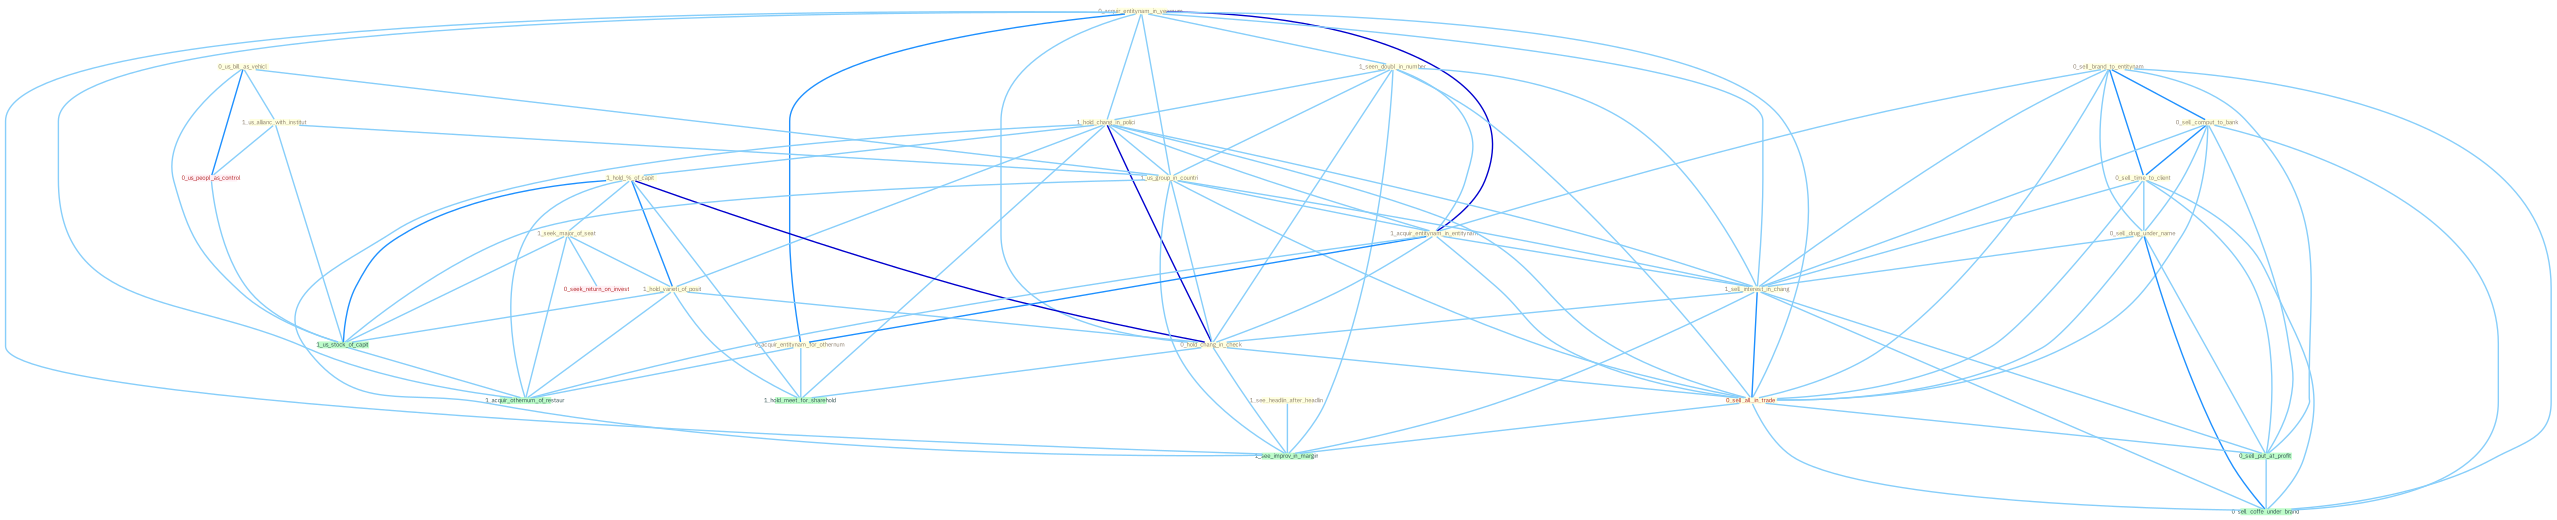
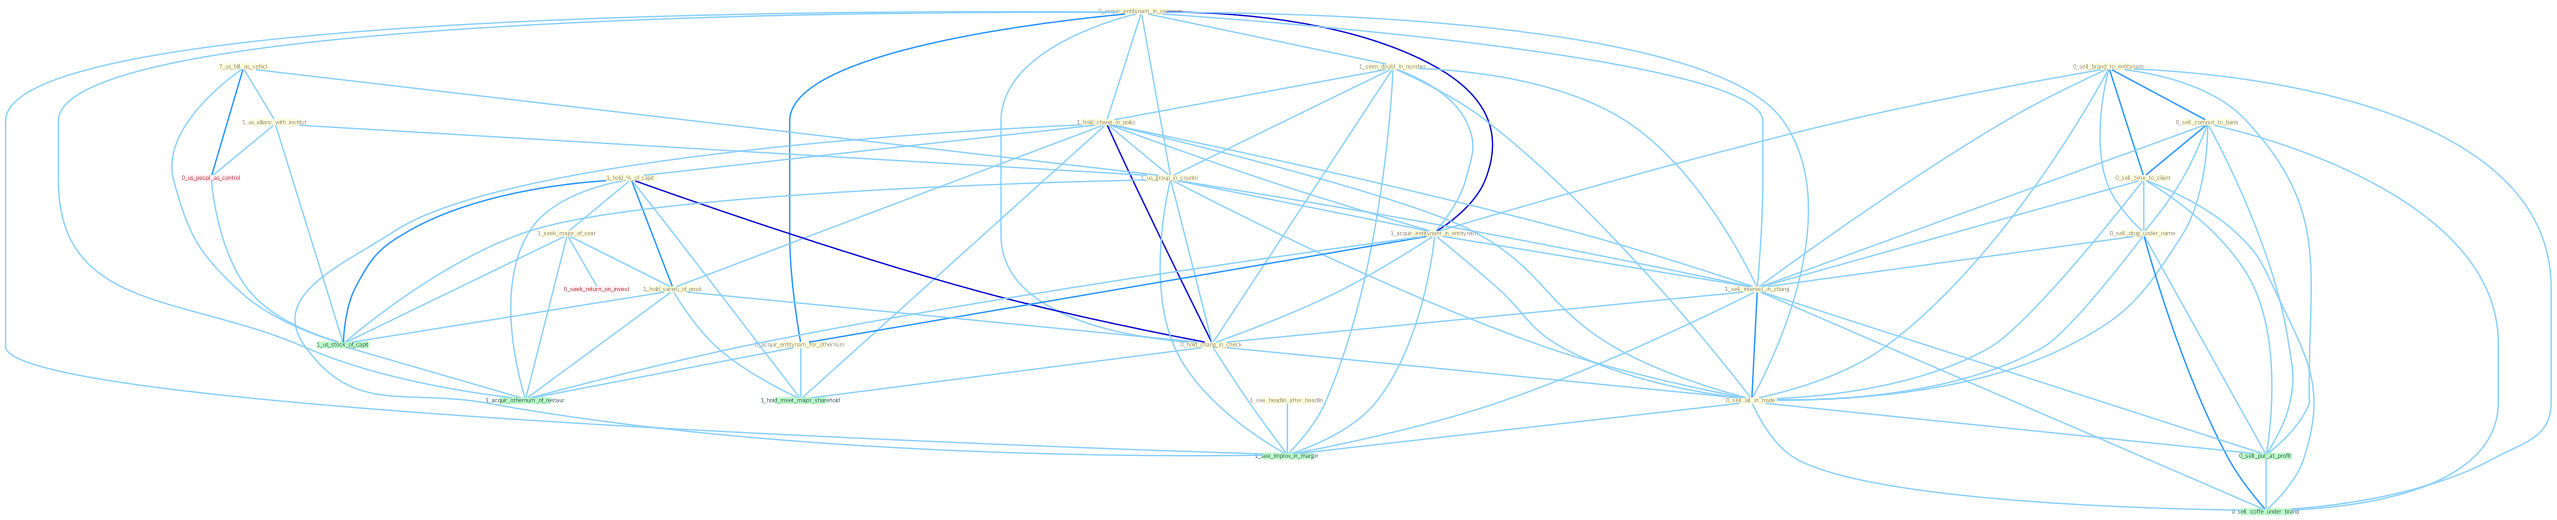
(243, 67) -> (243, 67)
none -> (1394, 375)
(801, 401) -> (801, 401)
(1752, 401) -> (1752, 401)
